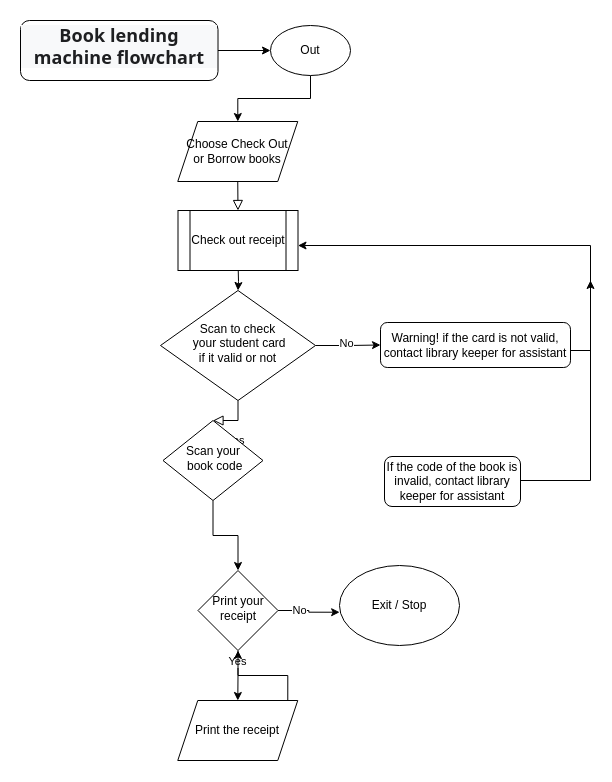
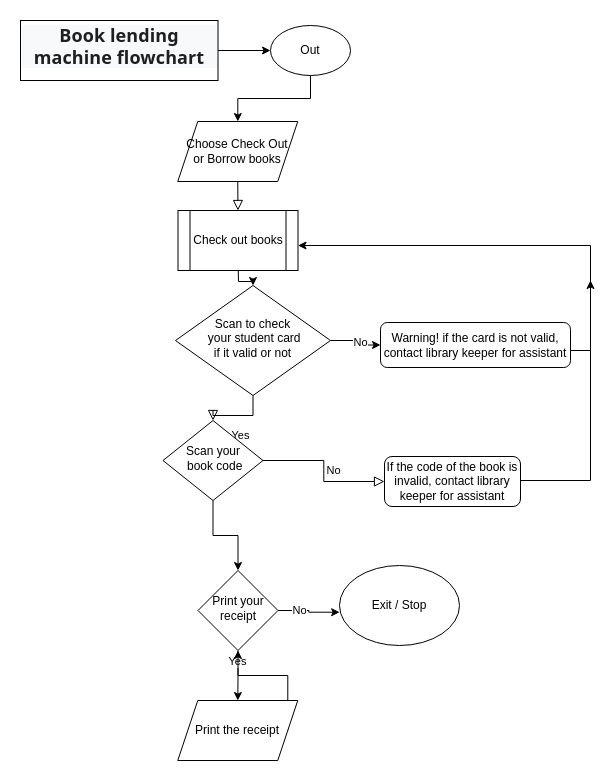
(119, 51) -> (119, 51)
(239, 241) -> (239, 241)
(238, 346) -> (253, 341)
none -> (324, 466)
